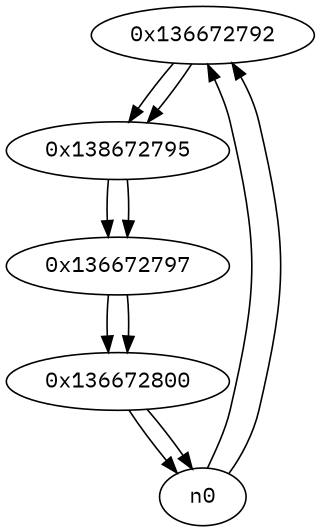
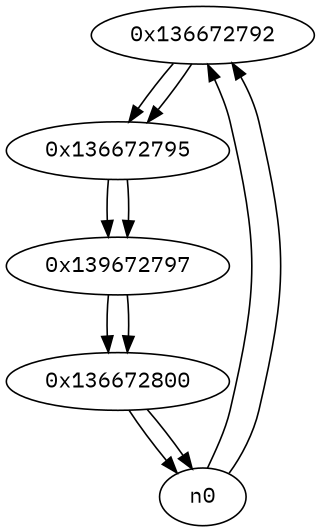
(118, 151) -> (118, 151)
(118, 266) -> (118, 266)
